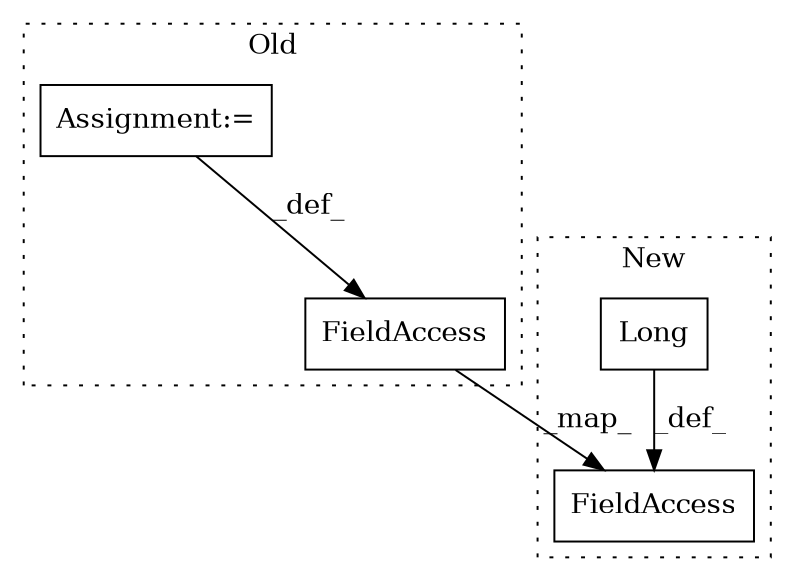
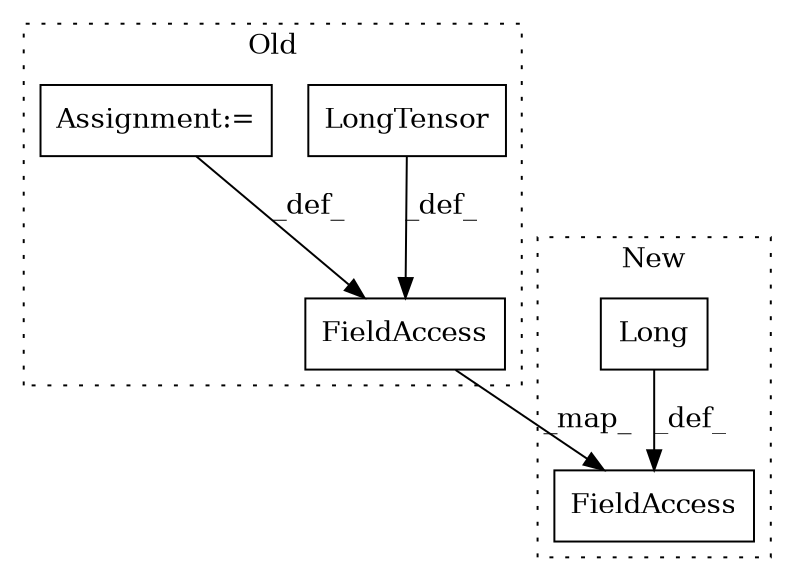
none -> (407, 121)
